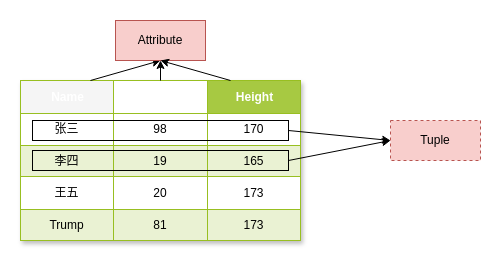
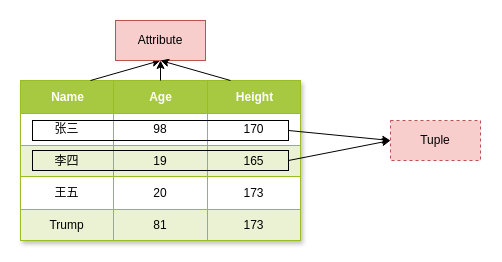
(67, 97) -> (67, 97)
(161, 97) -> (161, 97)
